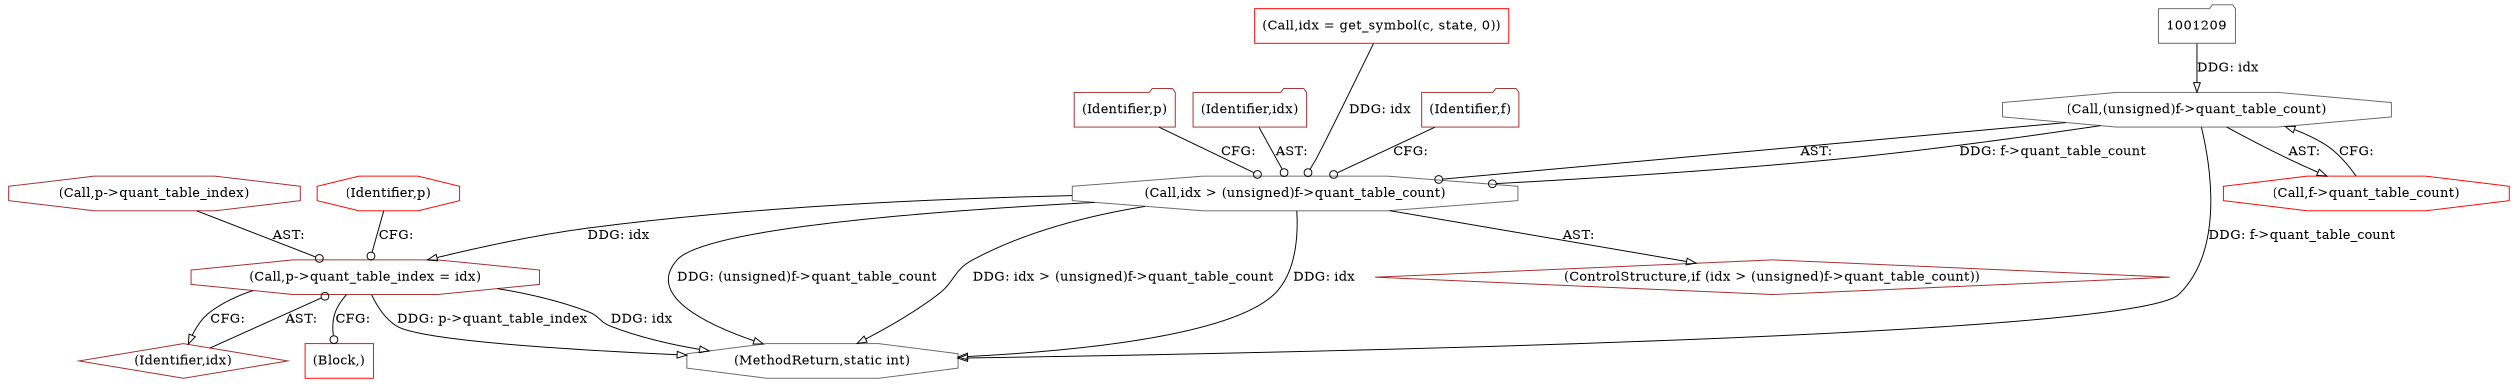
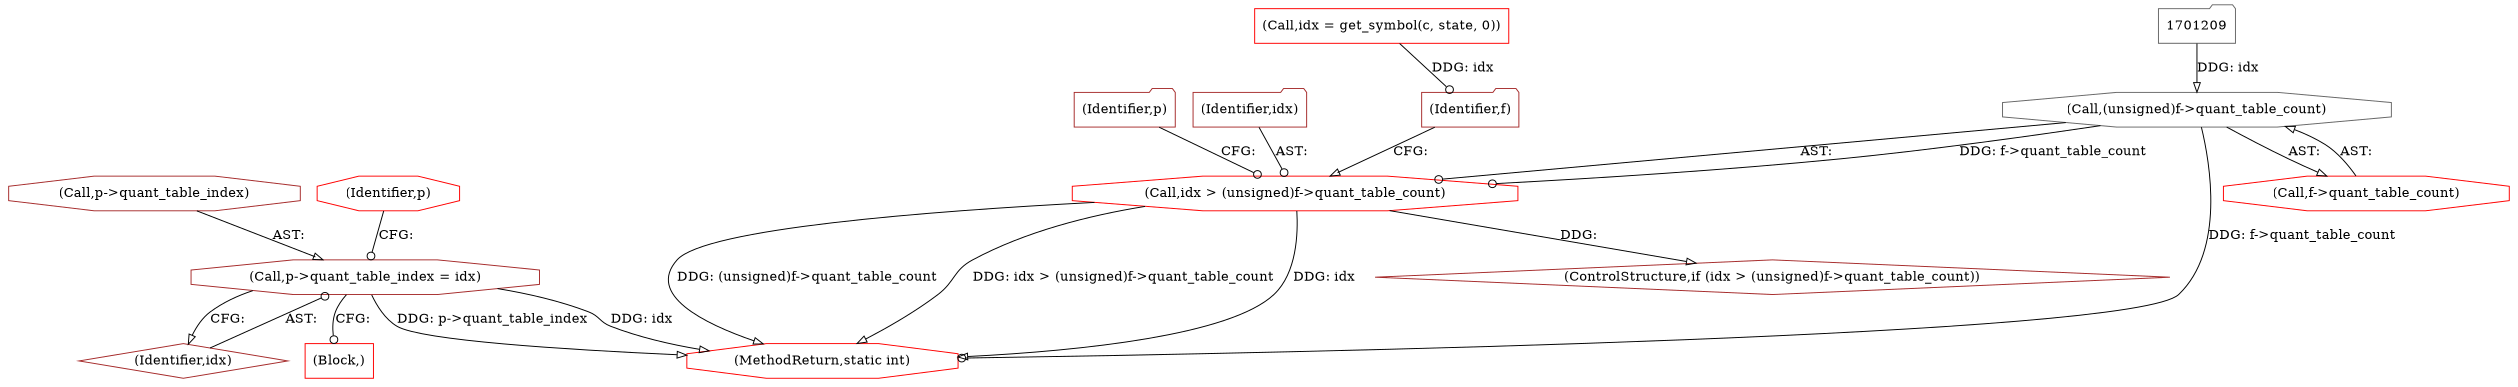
(2197, 26) -> (2197, 26)
(1342, 107) -> (1423, 65)
(1386, 150) -> (1386, 150)
(2359, 152) -> (2359, 152)
(1295, 193) -> (1295, 193)
(753, 211) -> none
(256, 234) -> (256, 234)
(1581, 235) -> (1581, 235)
(1662, 341) -> (1662, 341)
(822, 361) -> (822, 361)
